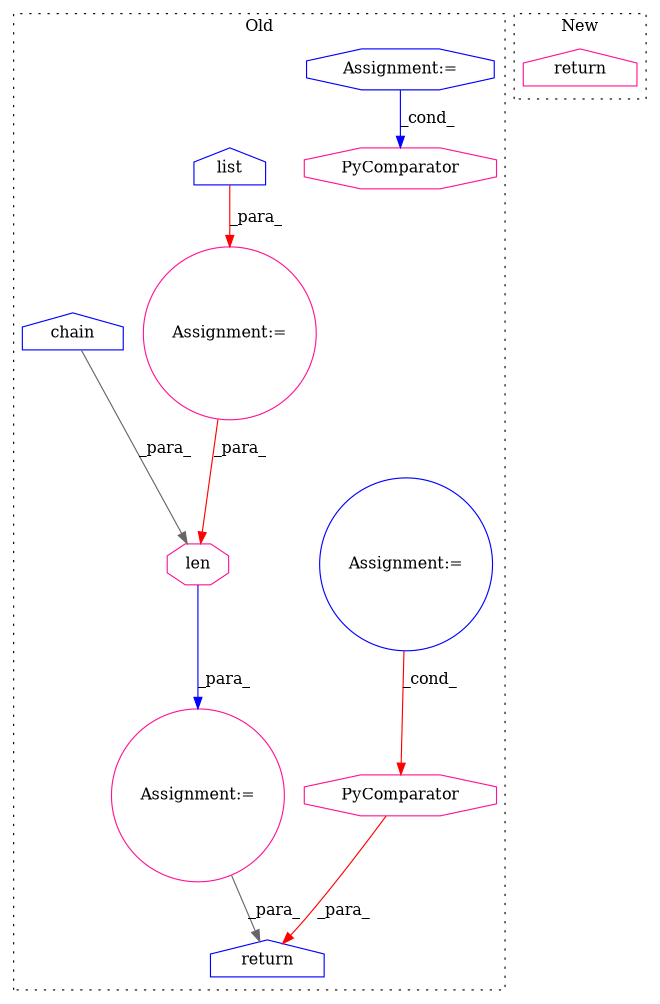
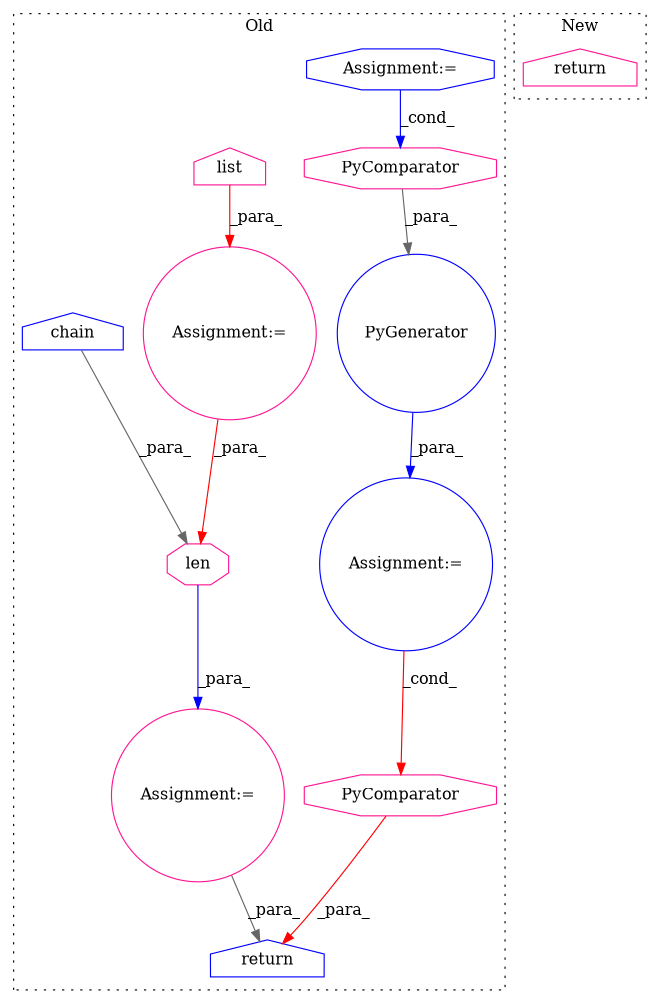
(230, 168) -> (230, 168)
none -> (416, 333)
